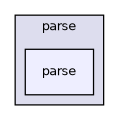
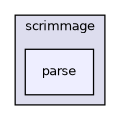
(59, 27) -> (60, 27)
